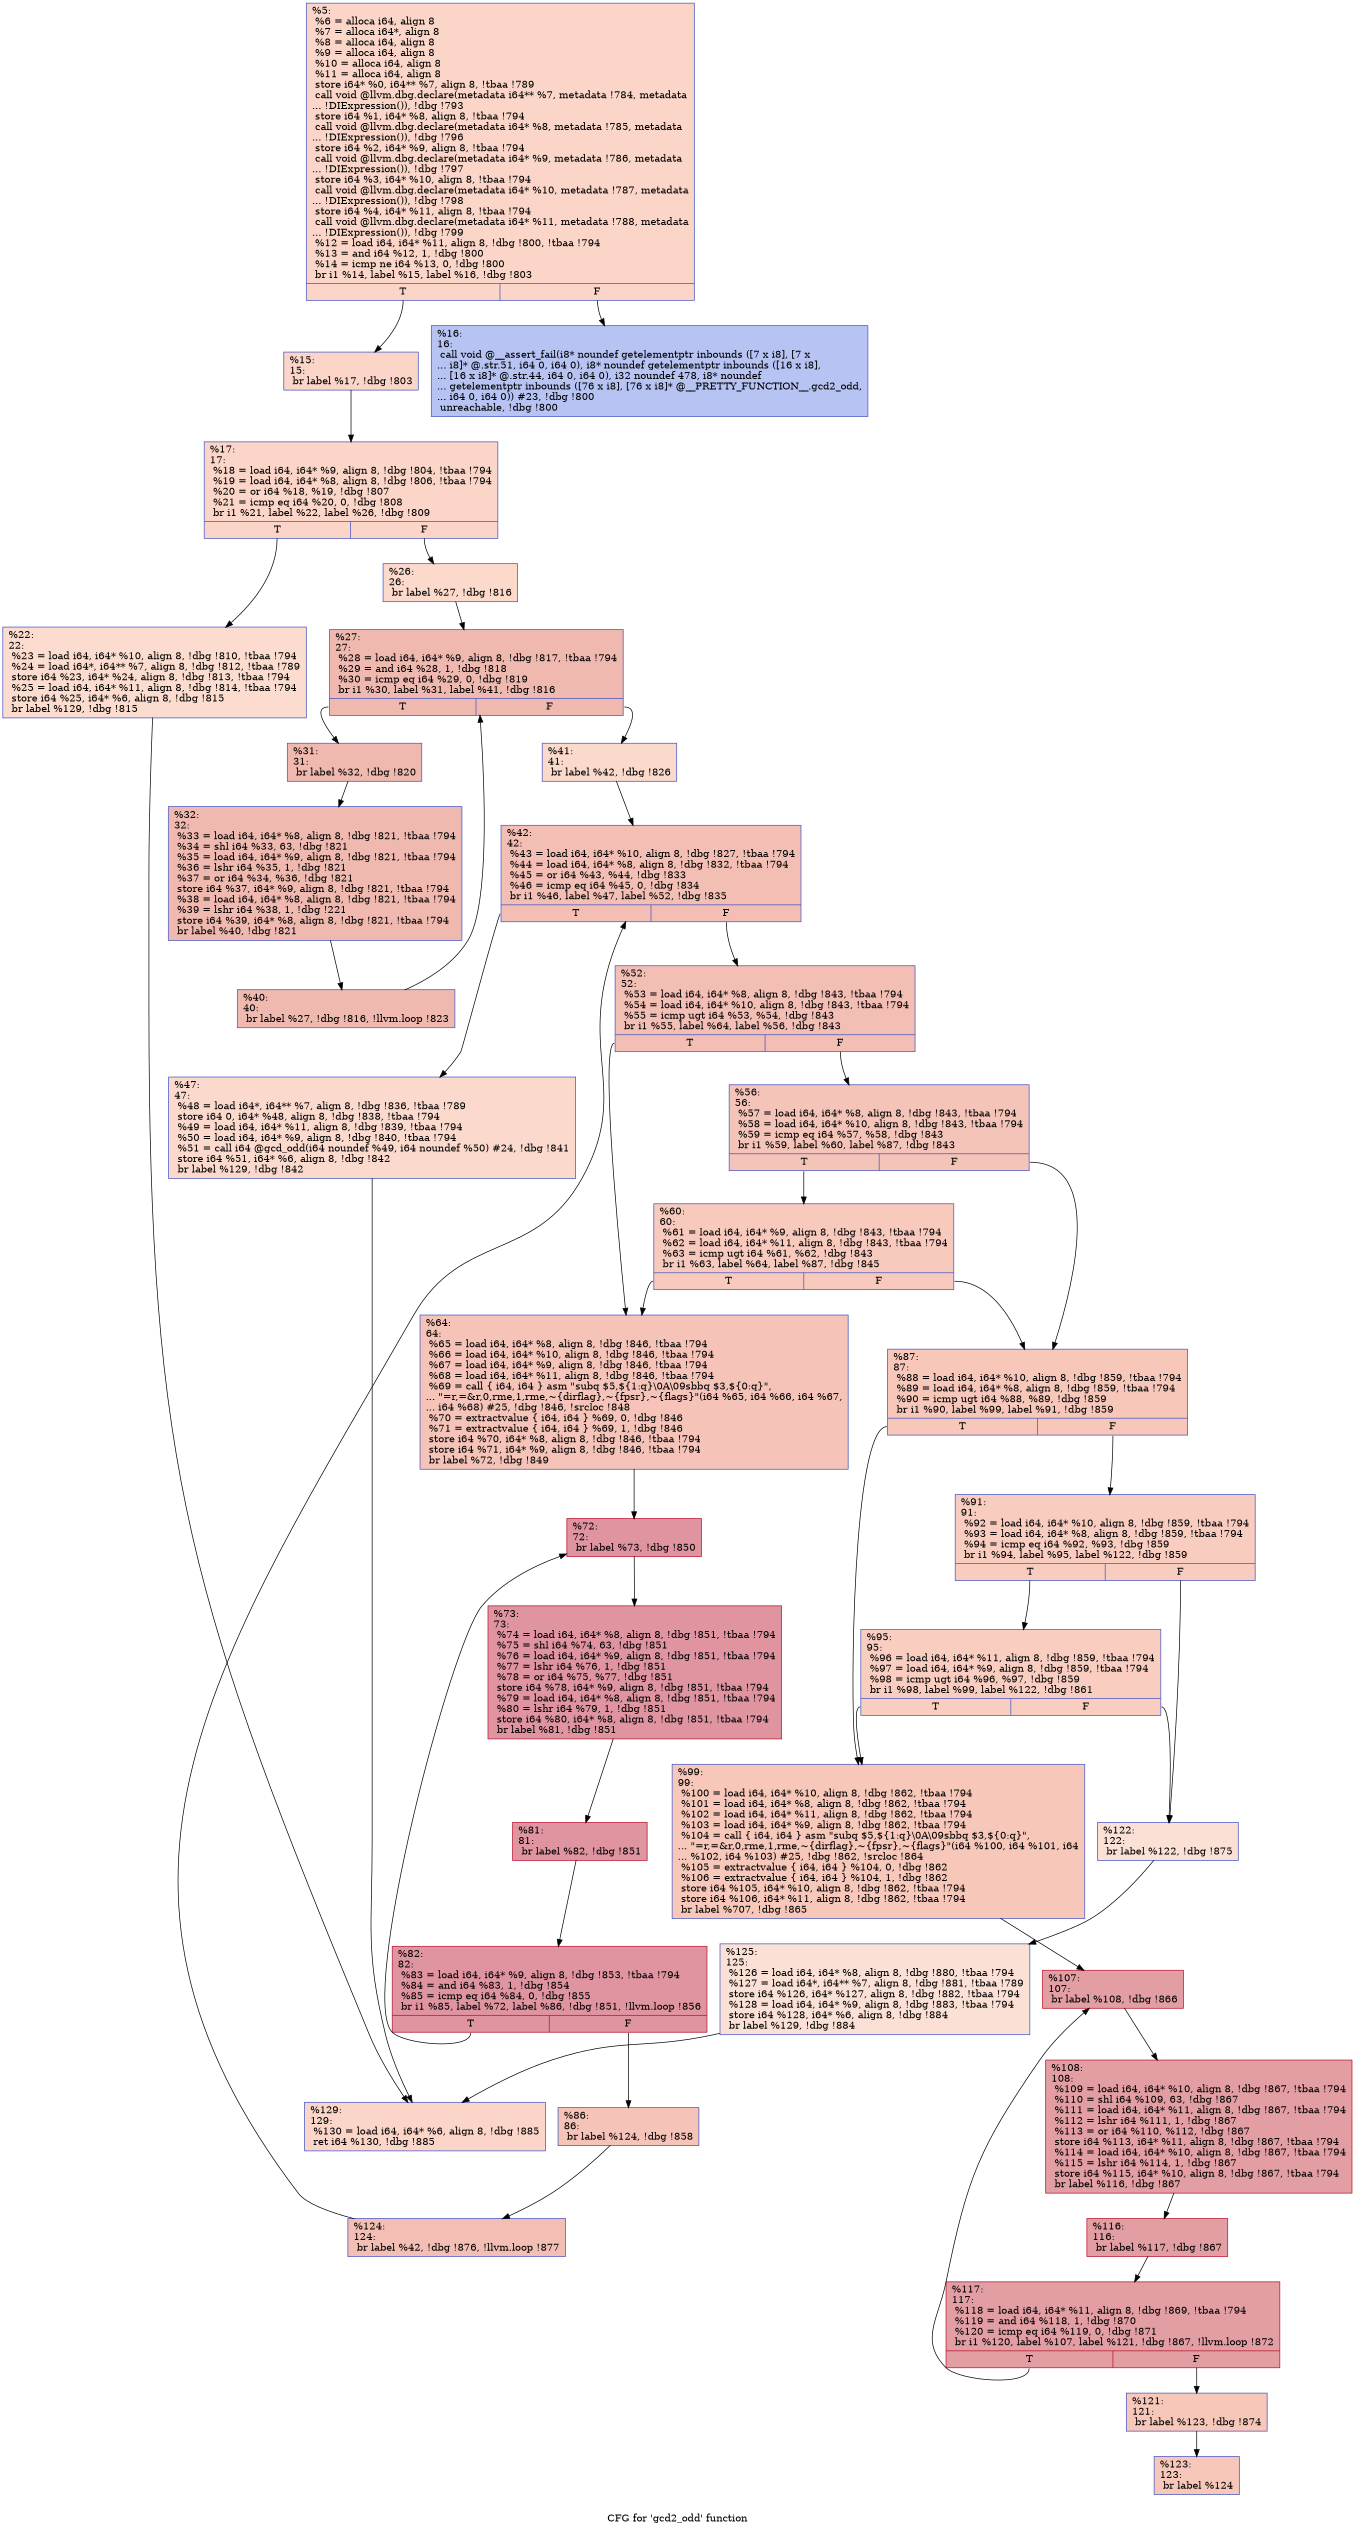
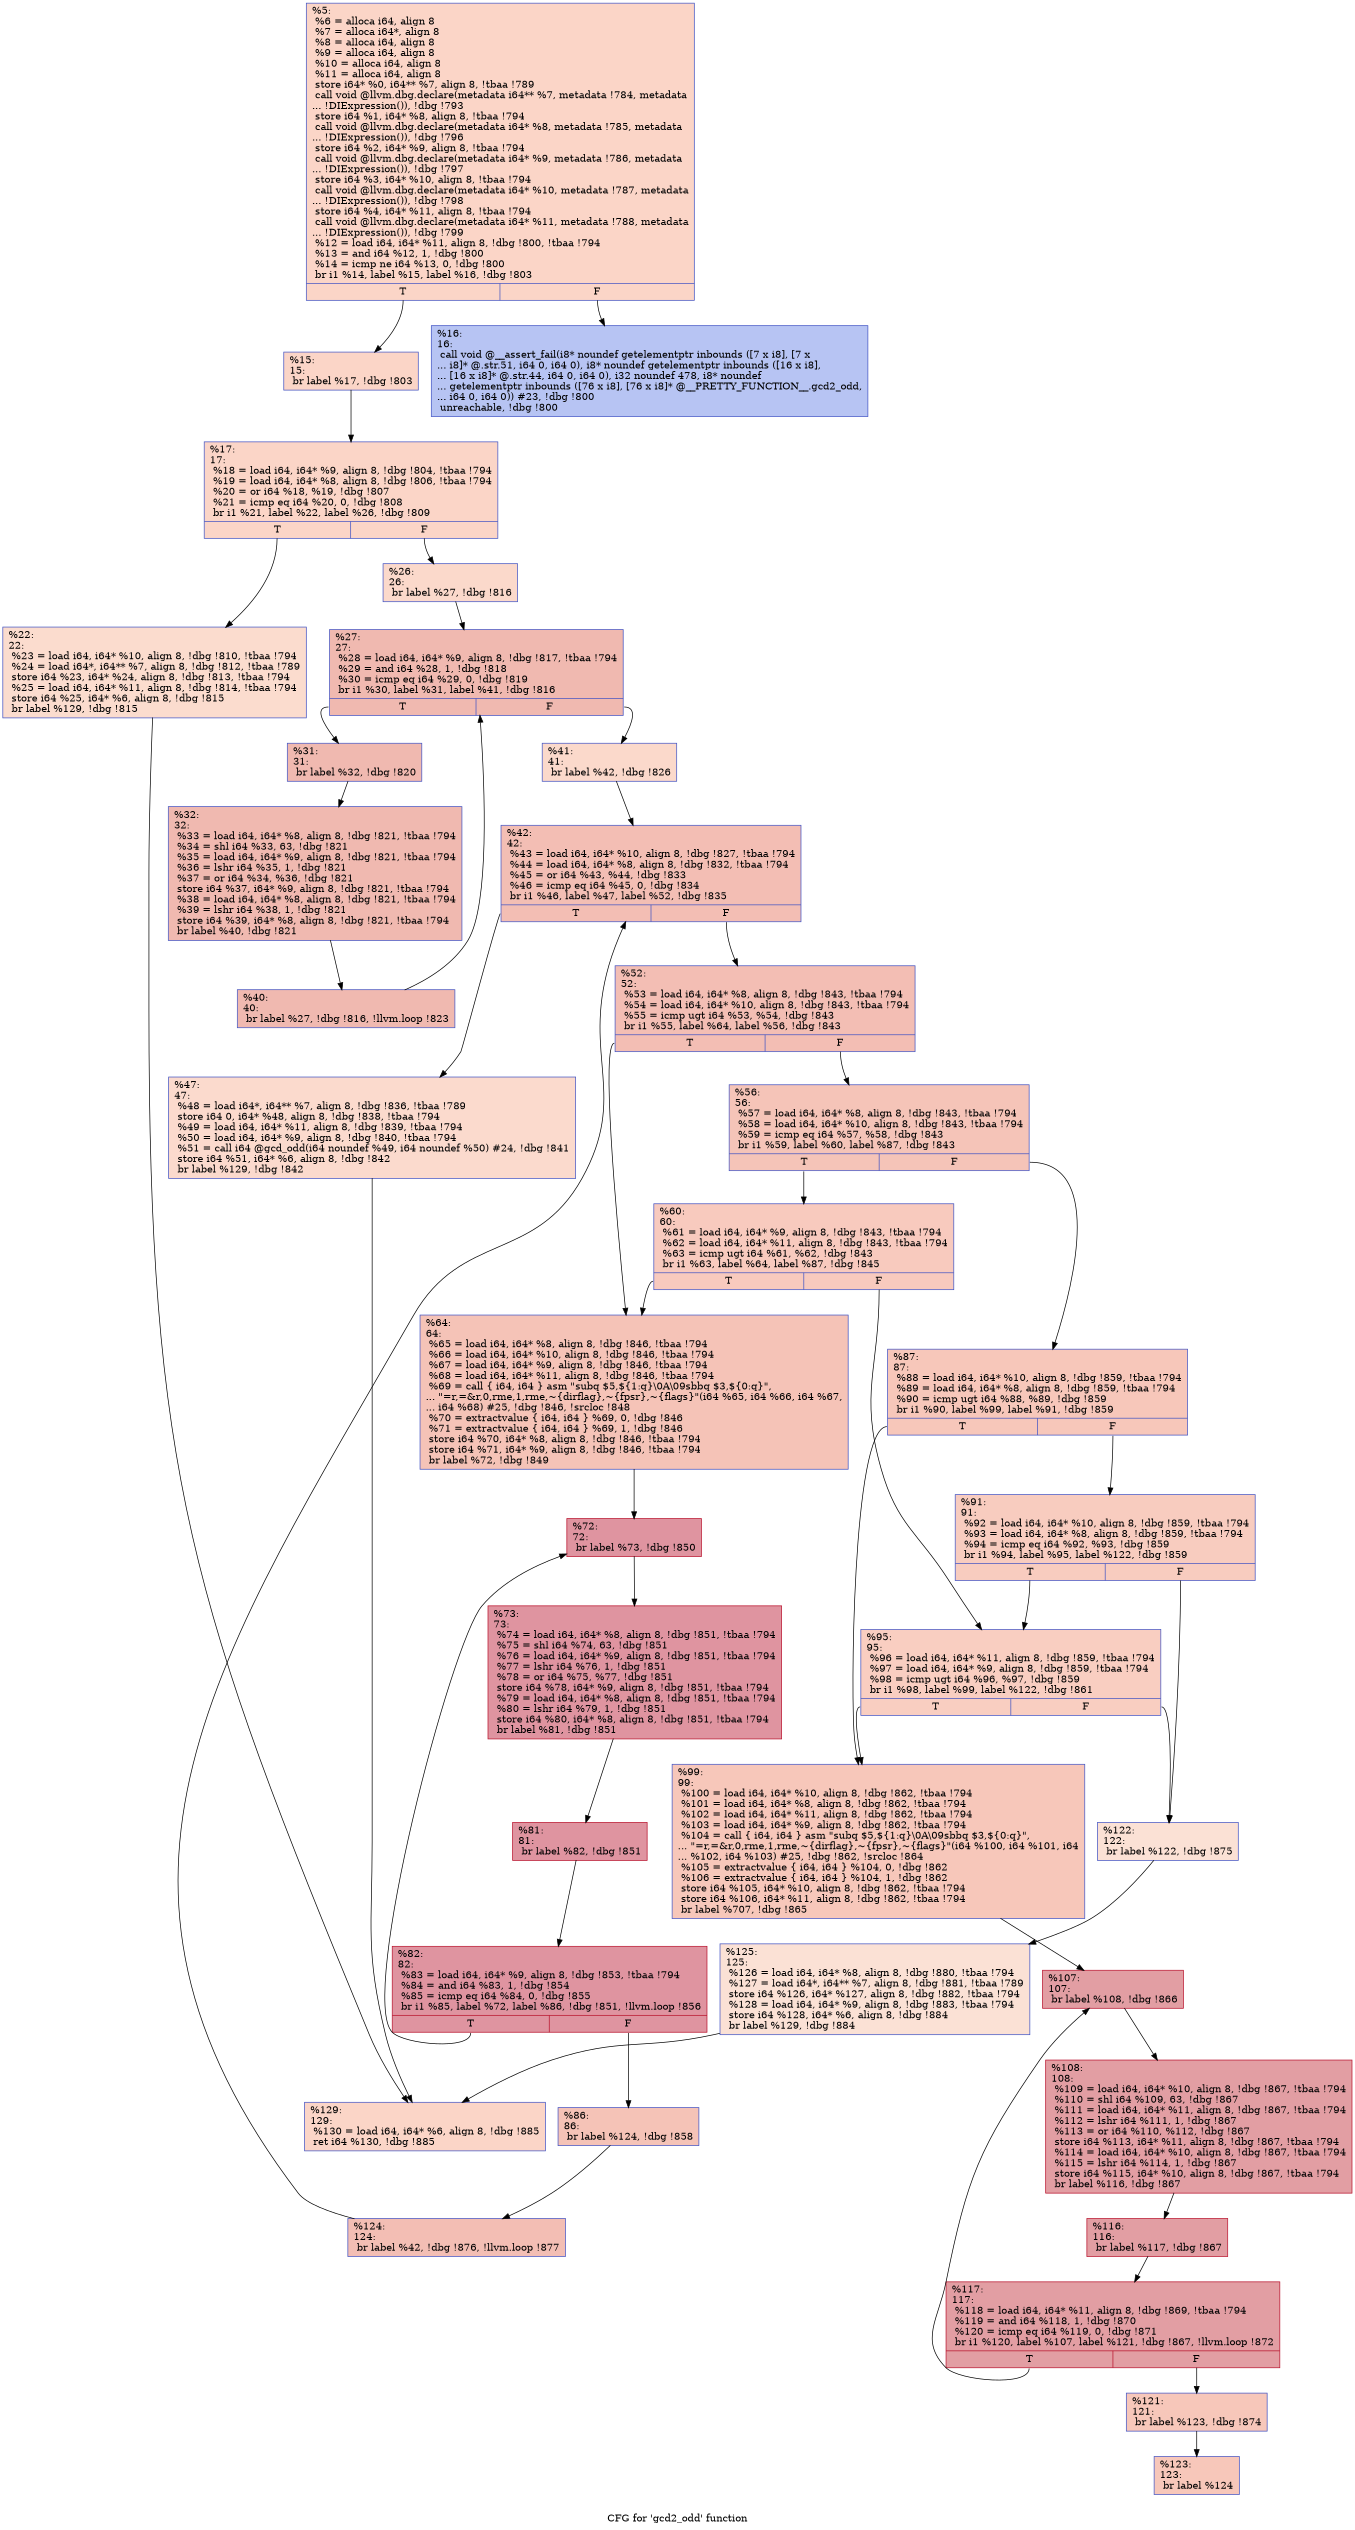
(261, 910) -> (261, 910)
(997, 1302) -> (882, 1470)
